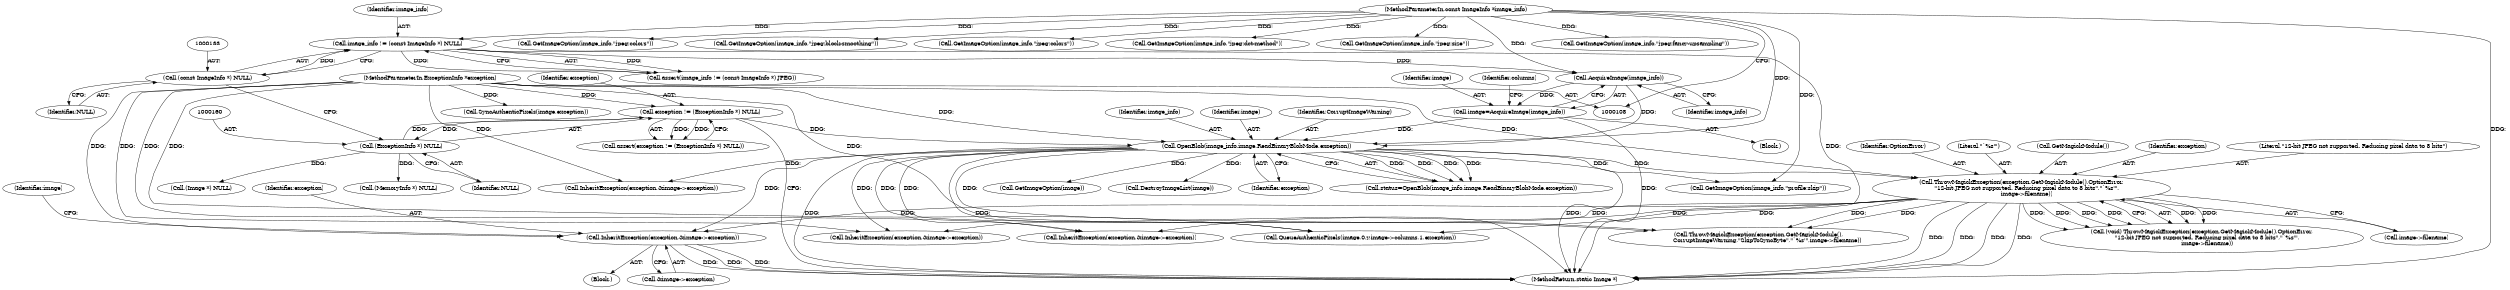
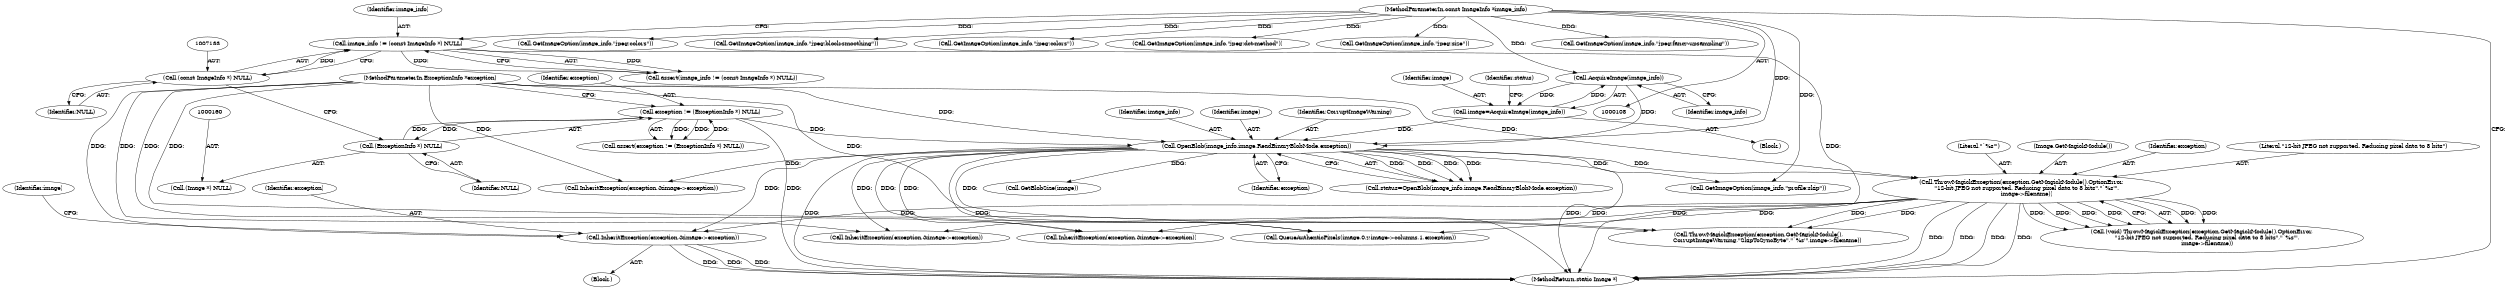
(763, 27) -> (763, 27)
(208, 44) -> (208, 44)
(1015, 59) -> none
(1764, 61) -> (1764, 61)
(722, 78) -> (722, 78)
(1509, 78) -> (1509, 78)
(1044, 86) -> none
(590, 95) -> (590, 95)
(1599, 95) -> (1599, 95)
(526, 112) -> none
(722, 130) -> (722, 130)
(2499, 130) -> (2499, 130)
(274, 140) -> (206, 148)
(1893, 147) -> none
(2073, 147) -> (2073, 147)
(319, 164) -> (319, 164)
(399, 188) -> none
(795, 188) -> (795, 188)
(1042, 188) -> (1042, 188)
(1170, 188) -> none
(1642, 192) -> none
(2417, 238) -> none
(678, 280) -> none
